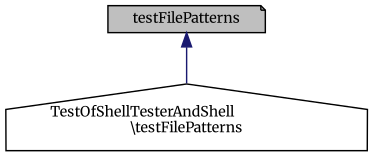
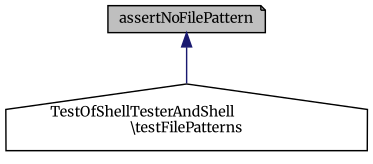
(187, 19) -> (187, 19)
